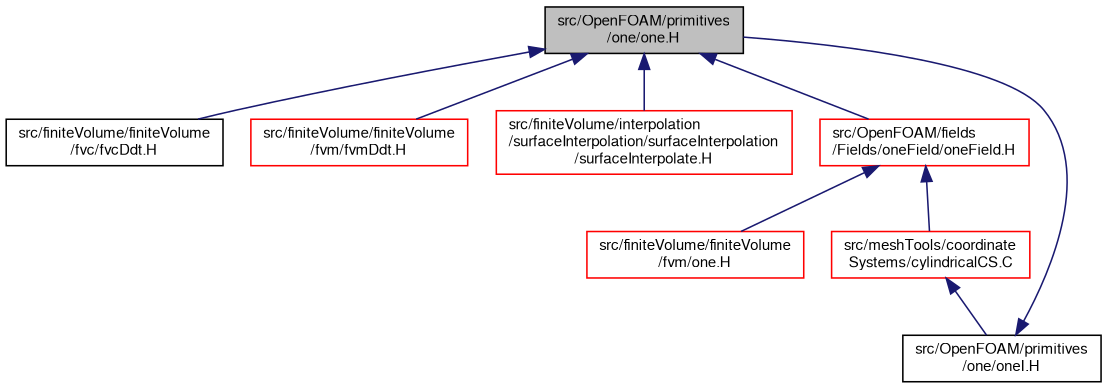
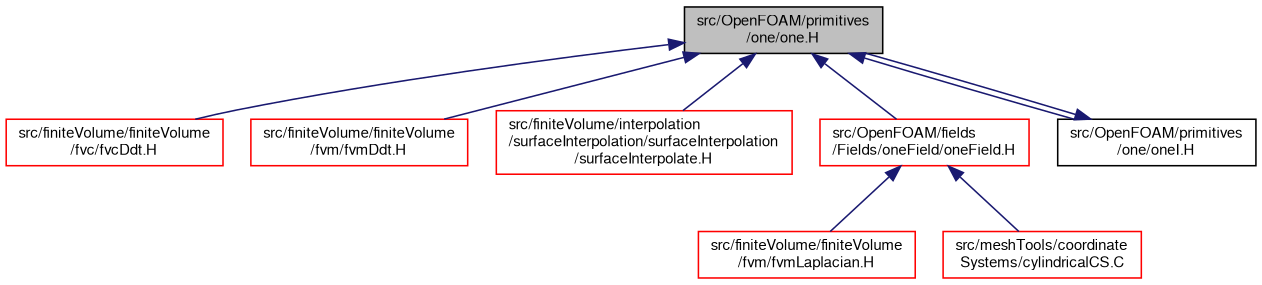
(115, 142) -> (115, 142)
(695, 255) -> (807, 255)
(971, 313) -> (969, 89)
